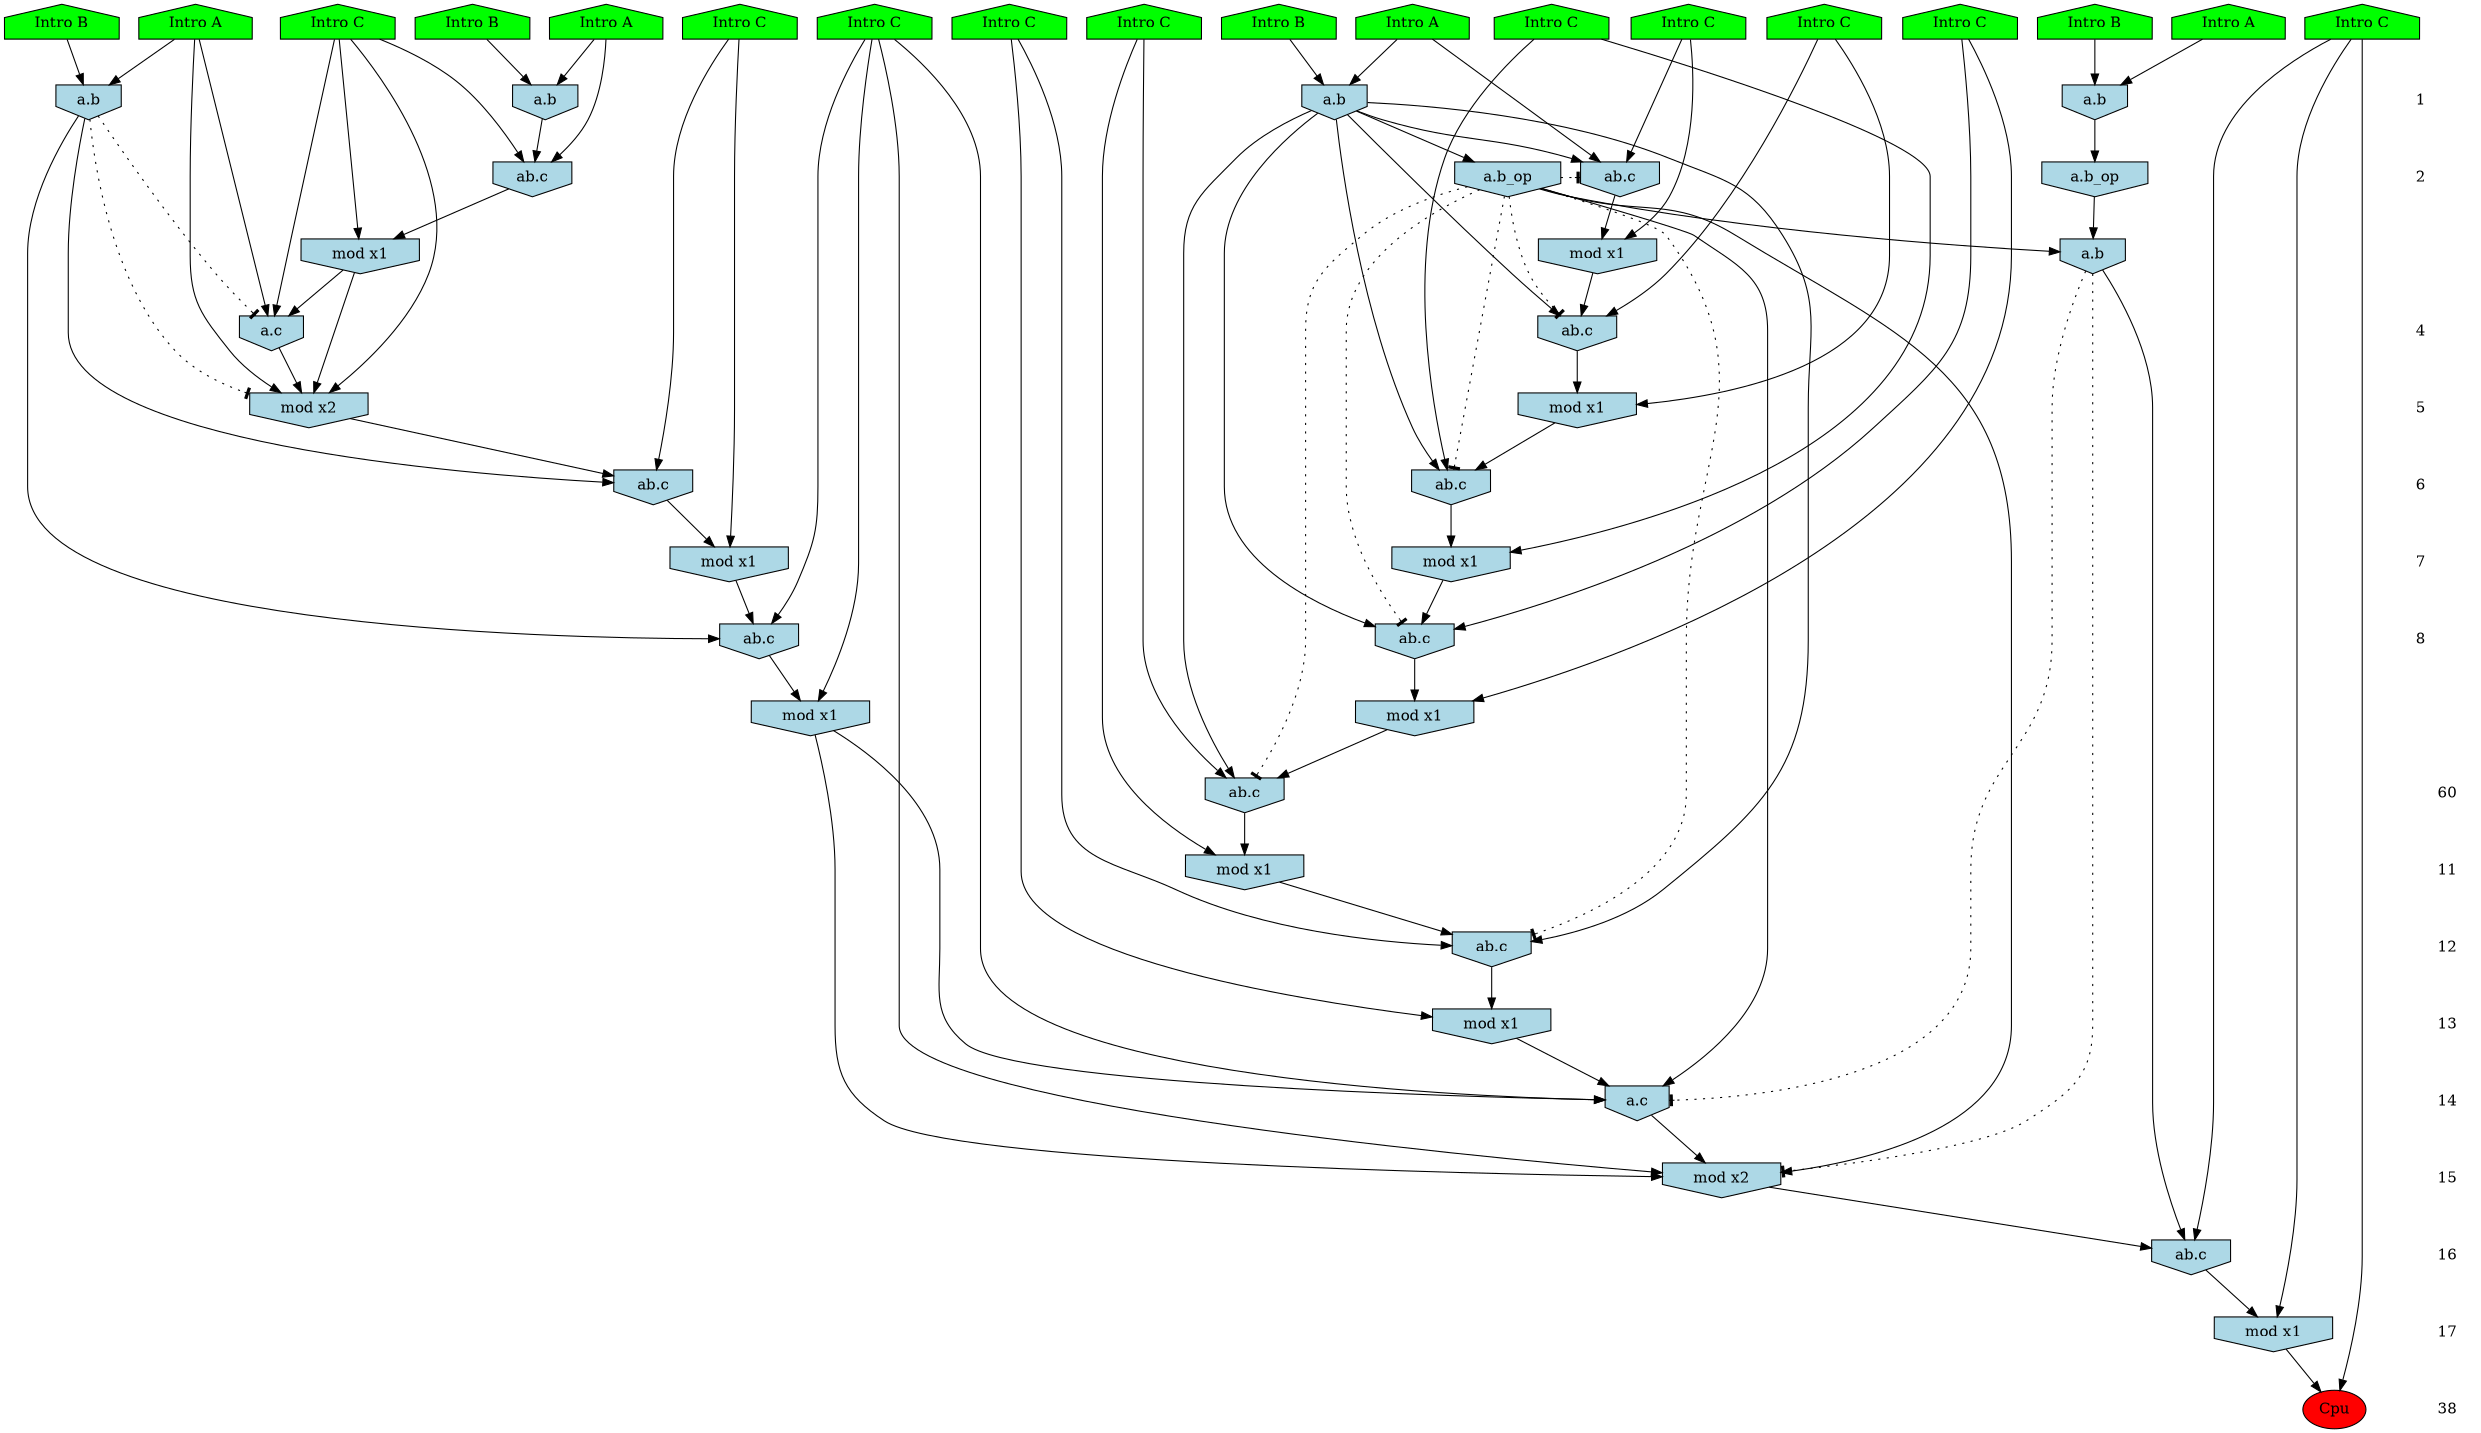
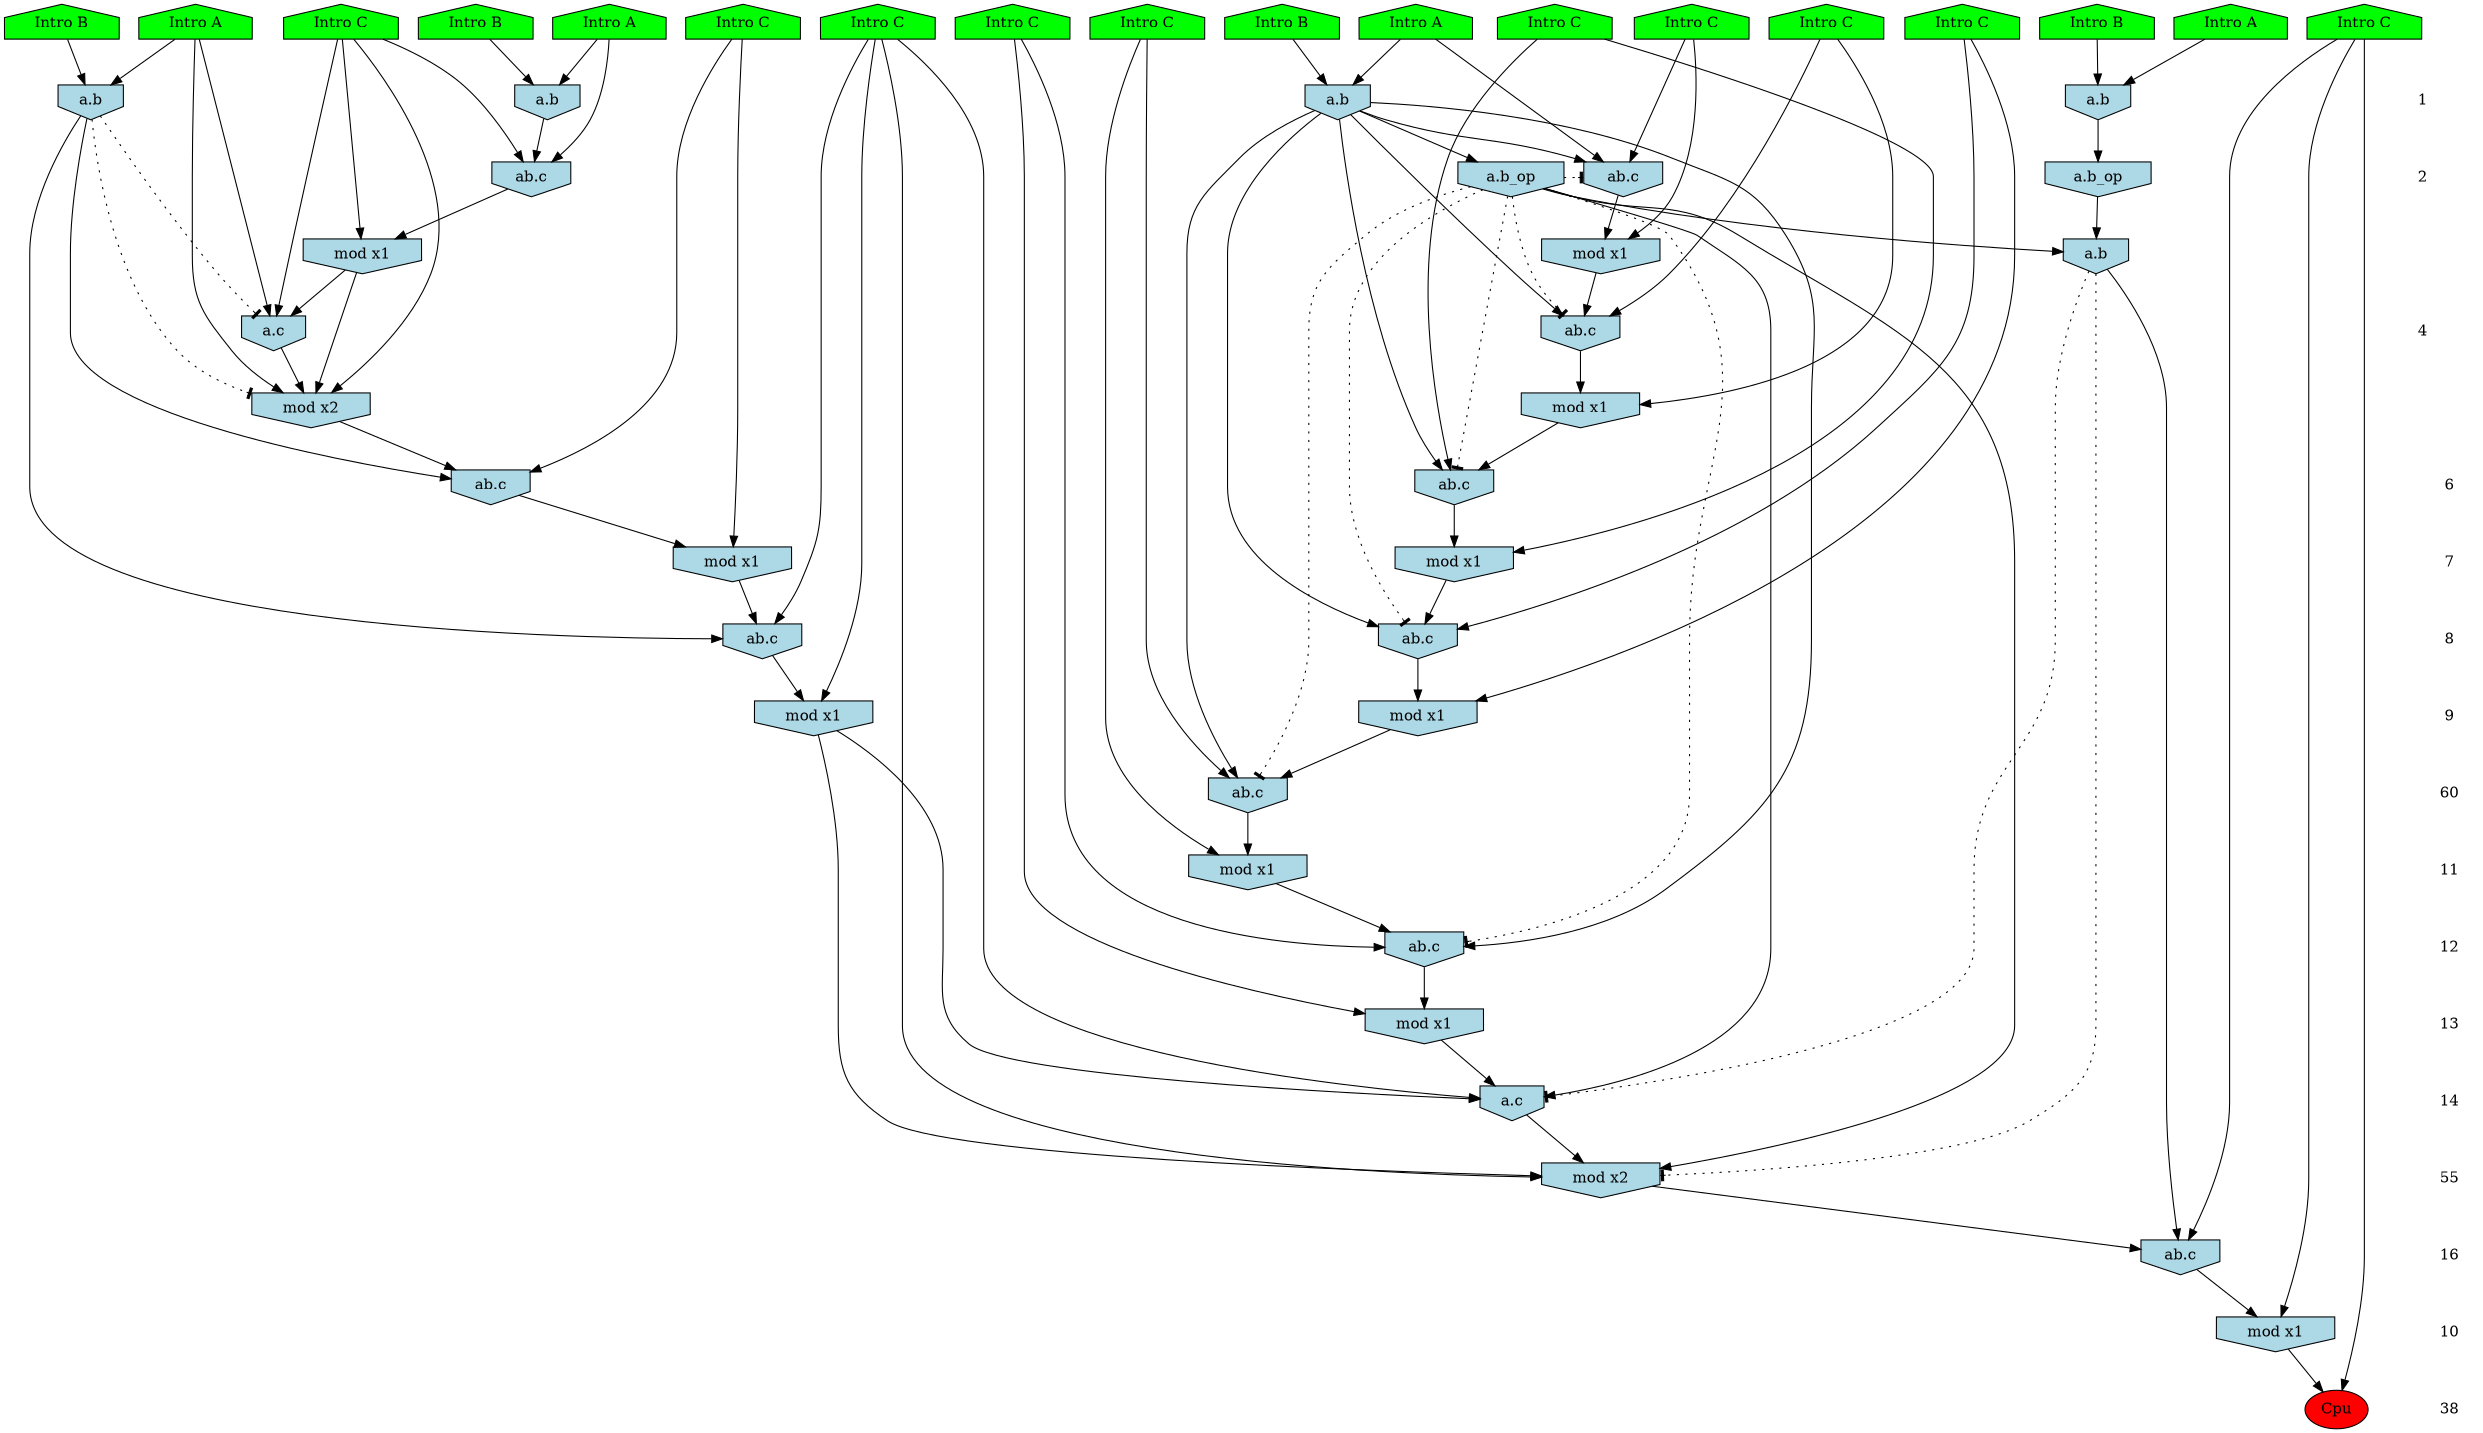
(2421, 409) -> none
none -> (2450, 717)
(2448, 1179) -> (2450, 1179)
(2448, 1333) -> (2450, 1333)
